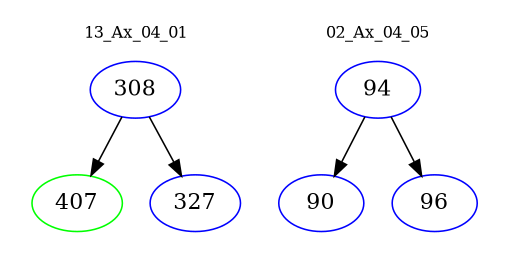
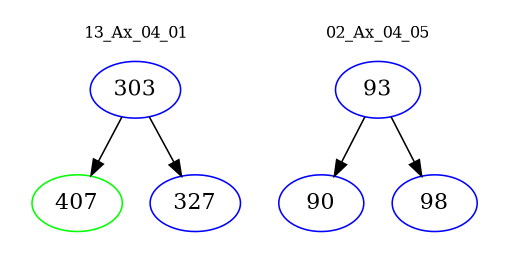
(135, 90) -> (135, 90)
(378, 90) -> (378, 90)
(435, 203) -> (435, 203)
